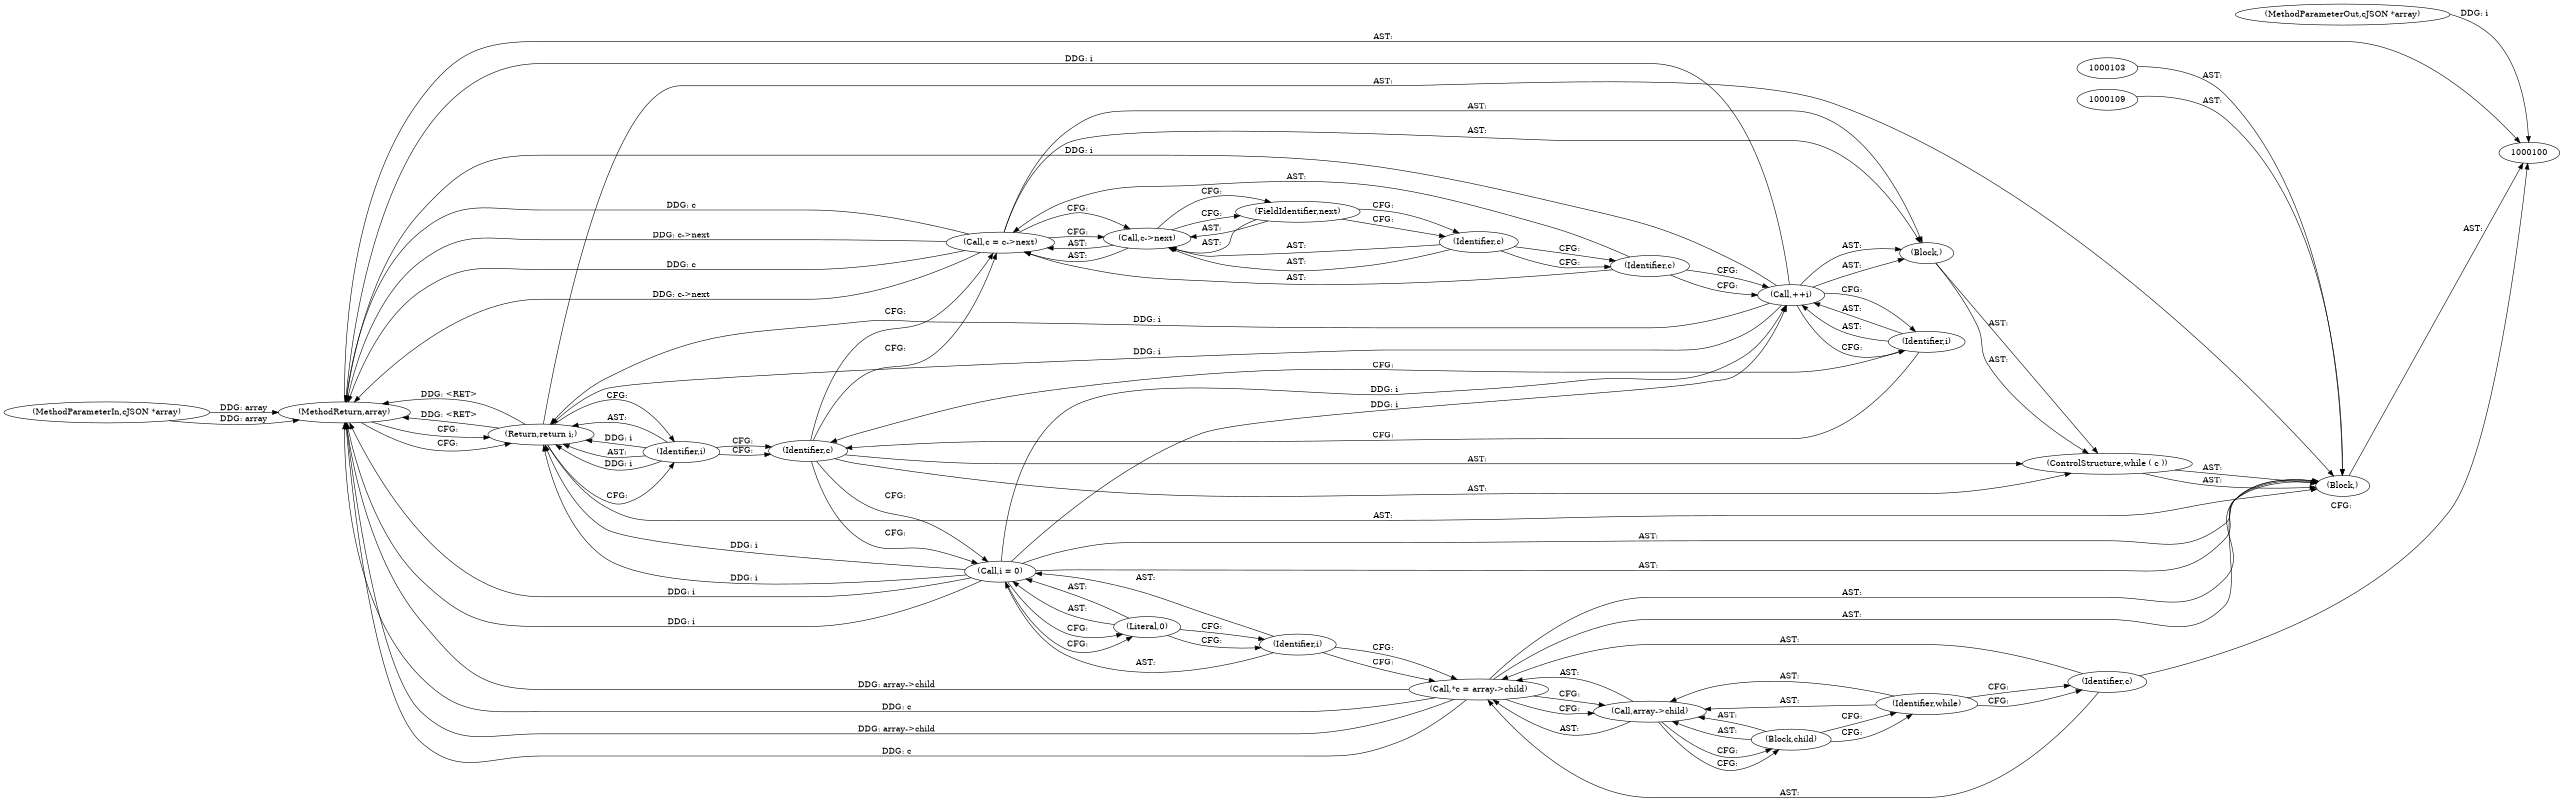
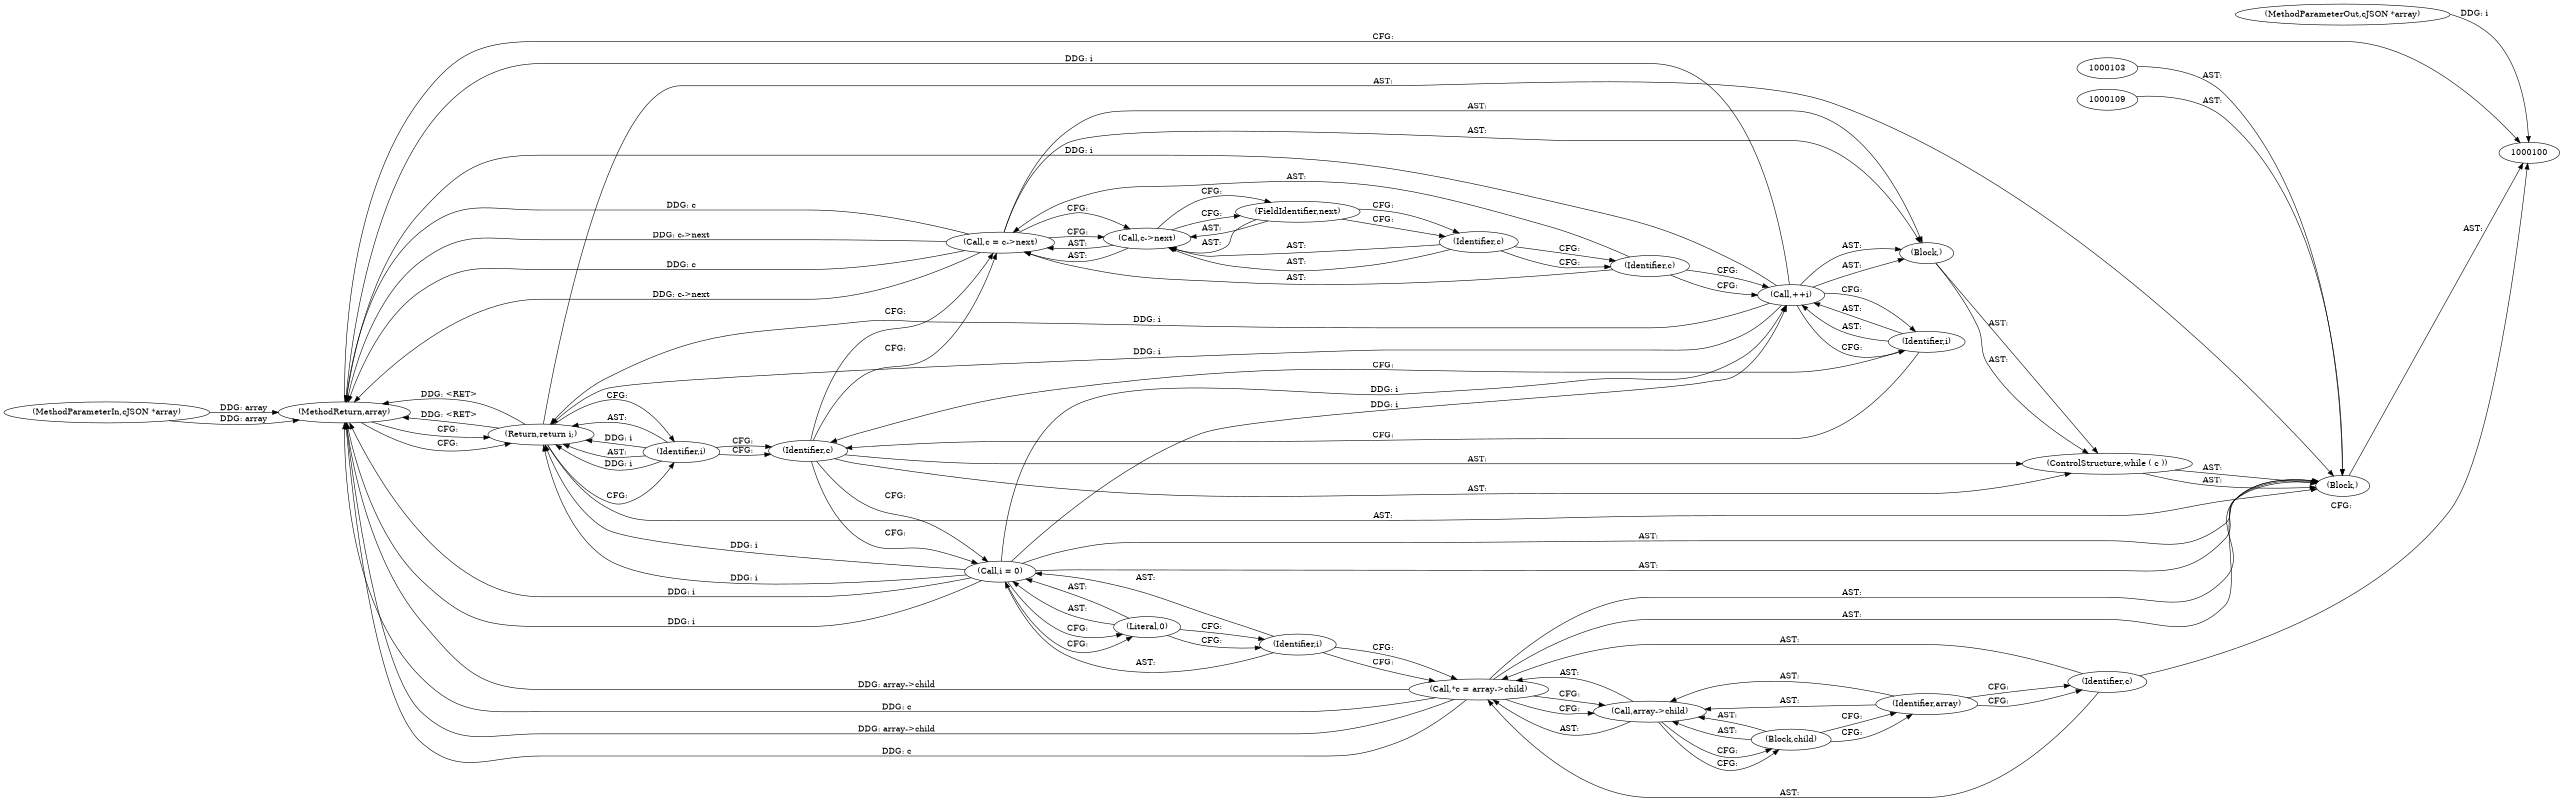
(1385, 37) -> (1385, 37)
(1927, 704) -> (1927, 704)
